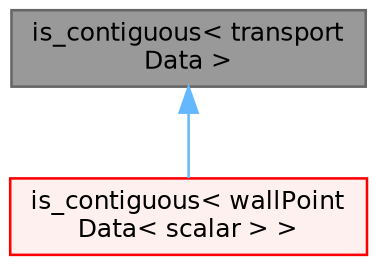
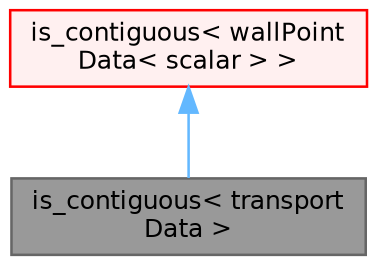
(189, 146) -> (189, 146)
